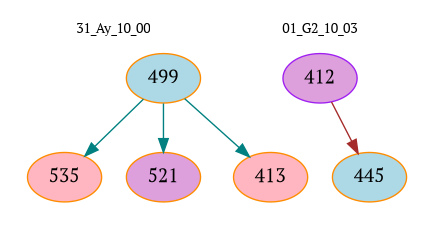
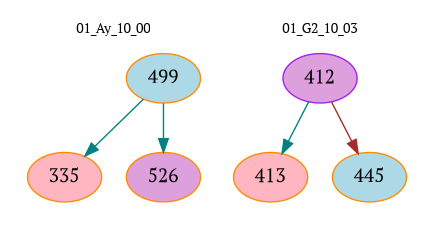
(114, 30) -> (114, 30)
(202, 115) -> (298, 122)
(65, 177) -> (65, 177)
(163, 177) -> (163, 177)
